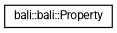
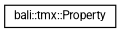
(58, 16) -> (60, 16)
